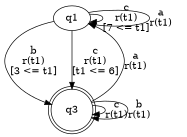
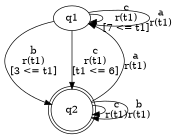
(72, 110) -> (72, 110)
